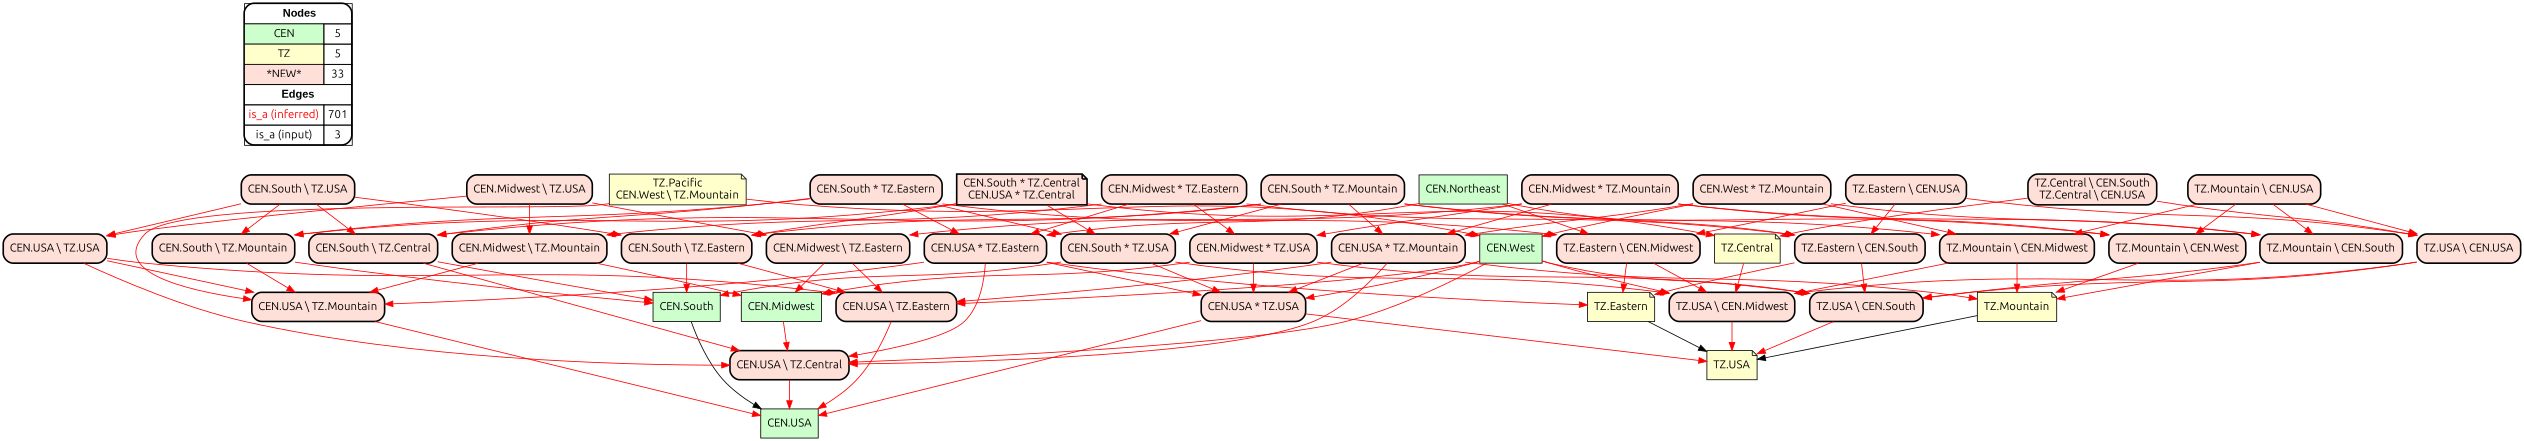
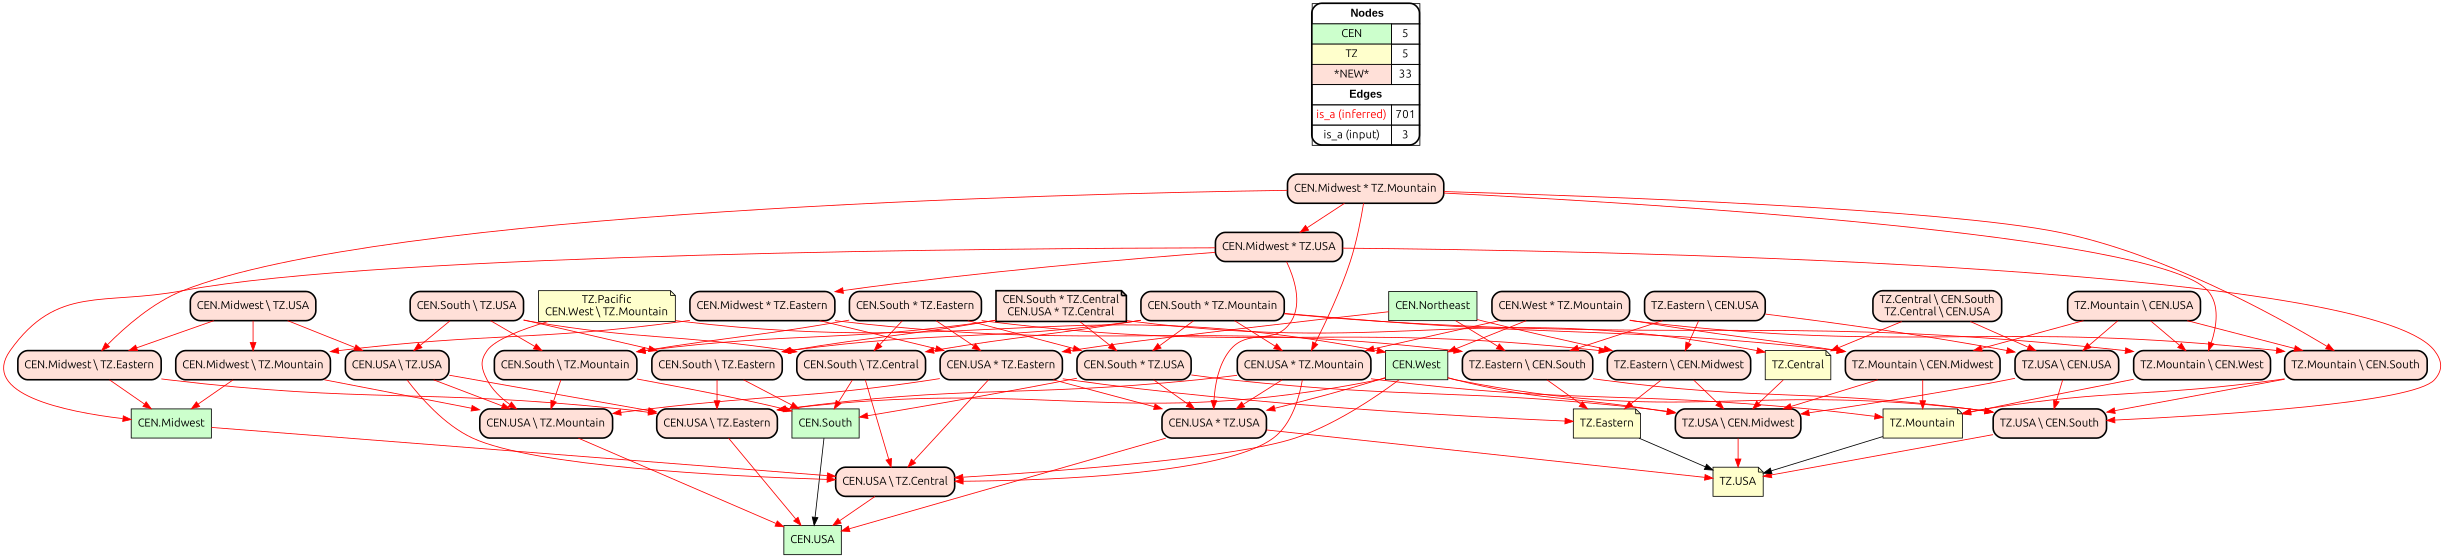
(1211, 217) -> (1029, 269)
